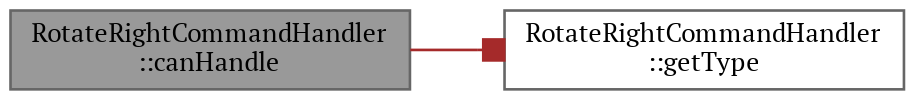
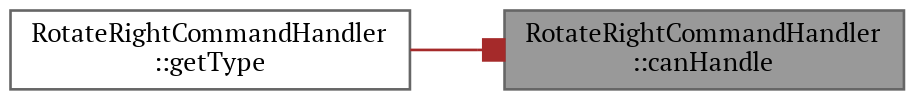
(444, 50) -> (444, 50)
